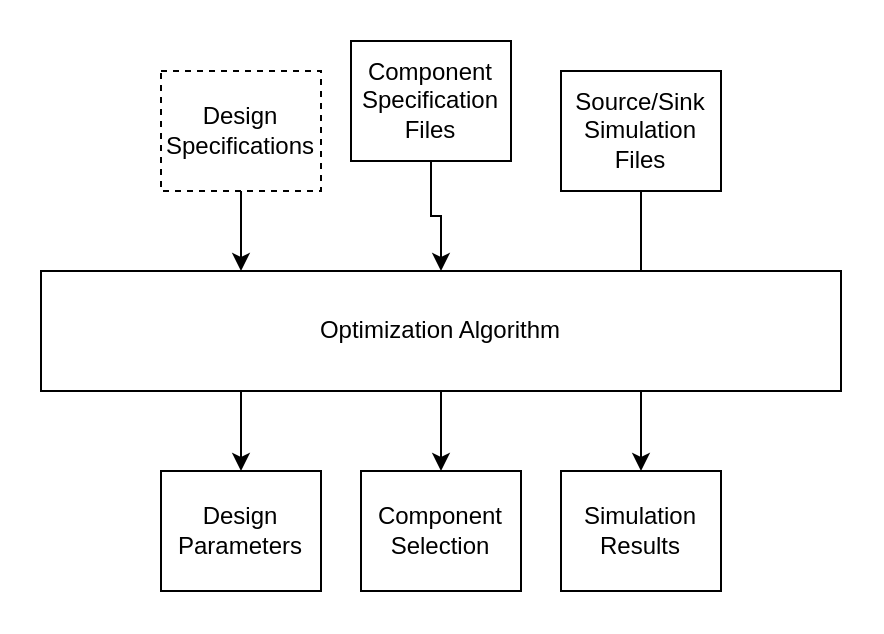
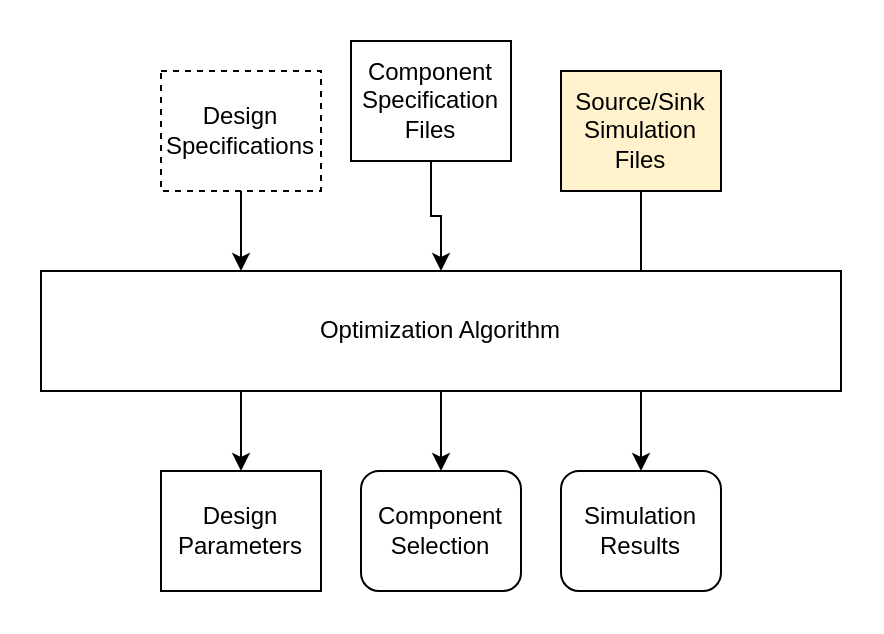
(641, 131) -> (641, 131)
(441, 531) -> (441, 531)
(641, 531) -> (641, 531)
